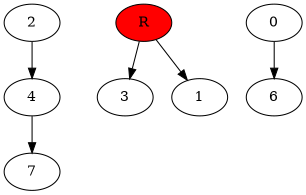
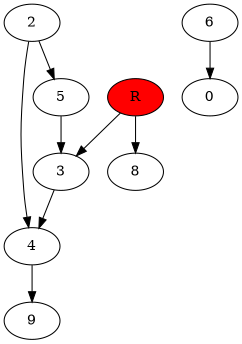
(274, 55) -> (210, 55)
none -> (61, 97)
(200, 97) -> (136, 172)
(32, 172) -> (32, 321)
none -> (48, 204)
